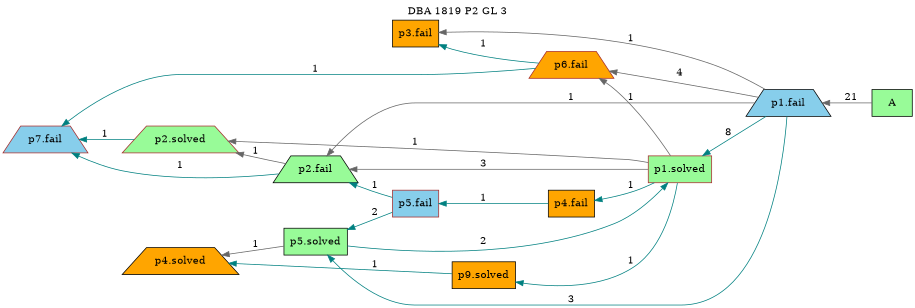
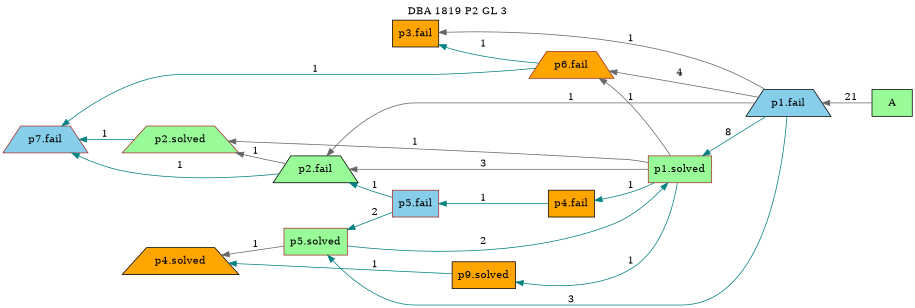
(316, 242) -> (316, 242)
